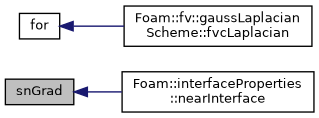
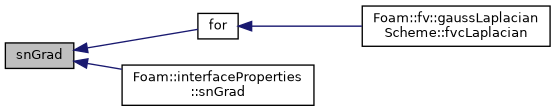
none -> (143, 39)
(218, 92) -> (218, 85)
